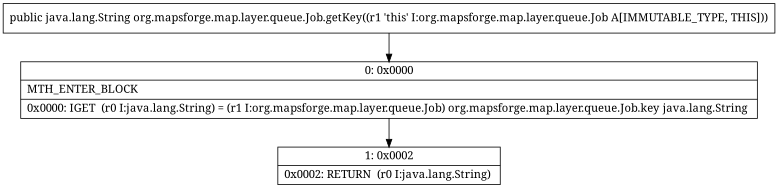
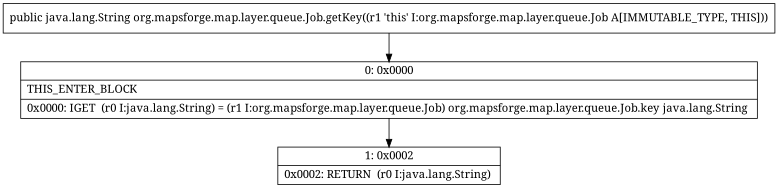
(83, 89) -> (83, 89)
